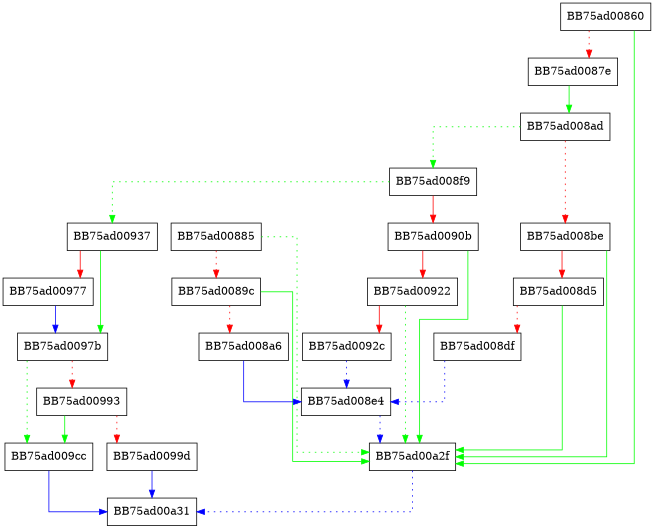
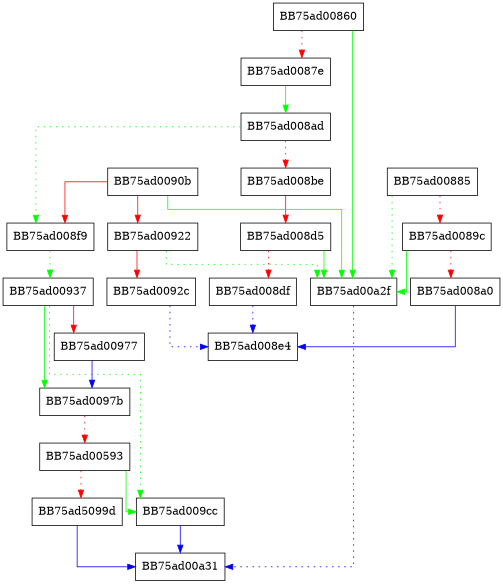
(433, 205) -> (70, 182)
(244, 347) -> (455, 292)
(27, 398) -> (119, 374)
(82, 402) -> (85, 457)
(380, 425) -> none
(607, 425) -> none
(152, 457) -> (77, 512)
